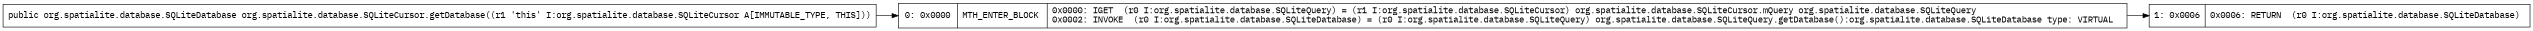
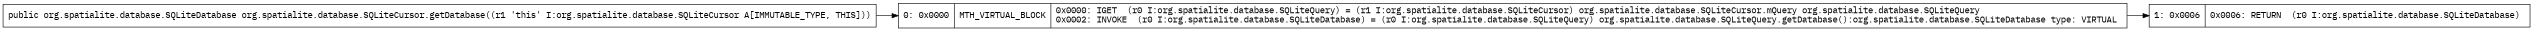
(1000, 15) -> (1003, 15)
